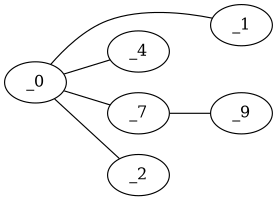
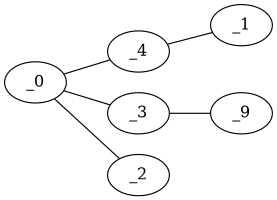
(124, 16) -> (190, 38)
(138, 113) -> (138, 113)
